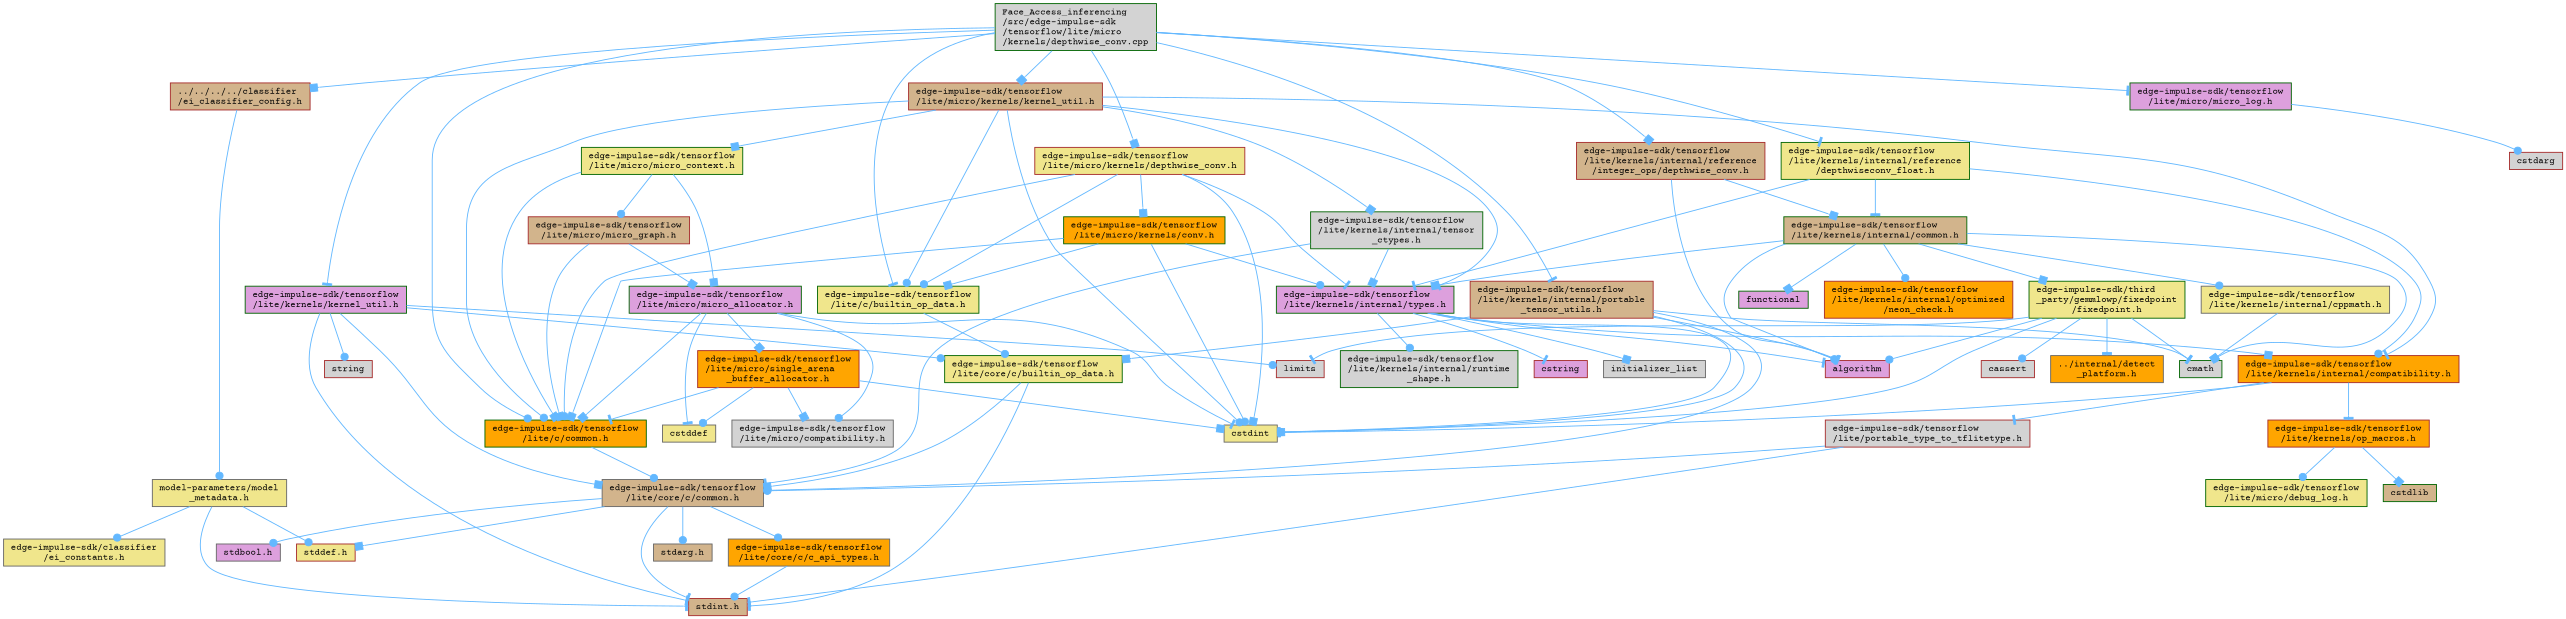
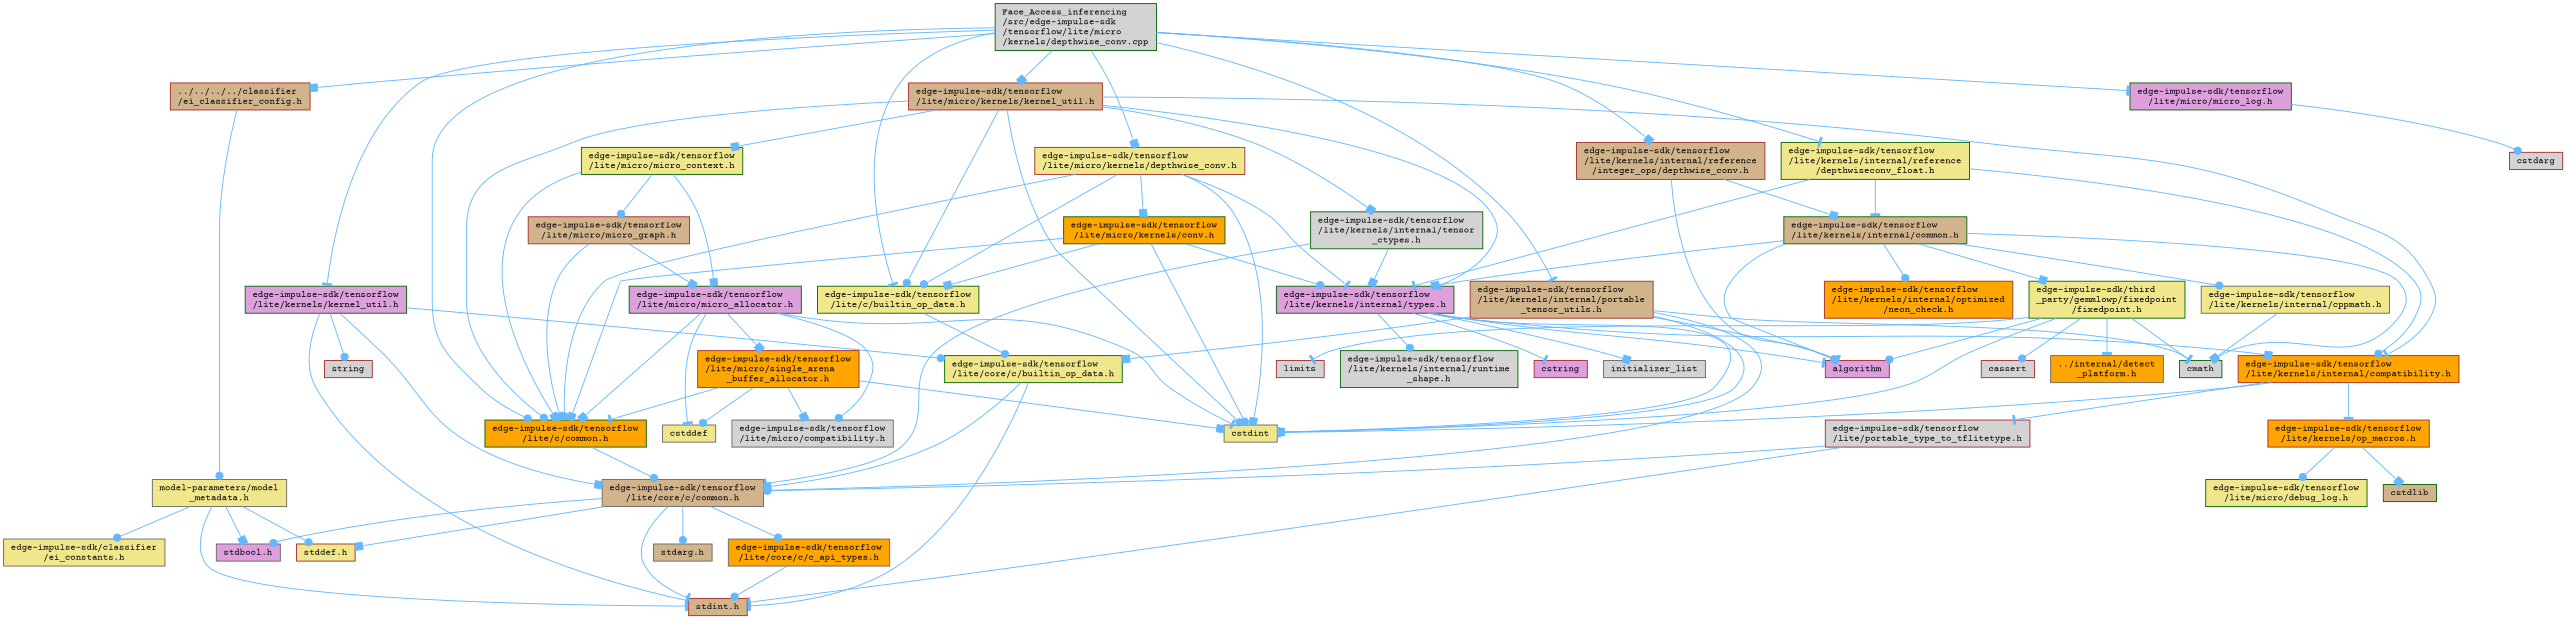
(1773, 300) -> none
(816, 330) -> none
none -> (233, 521)
